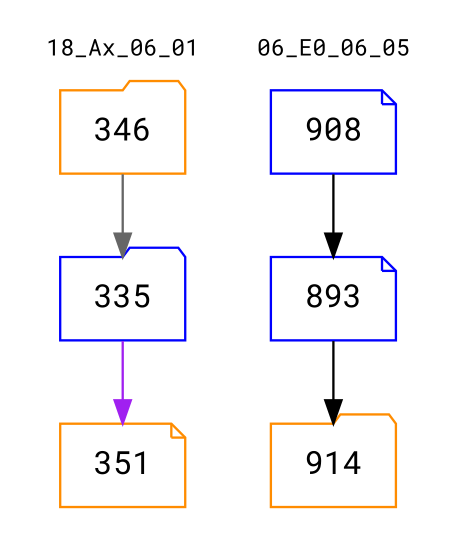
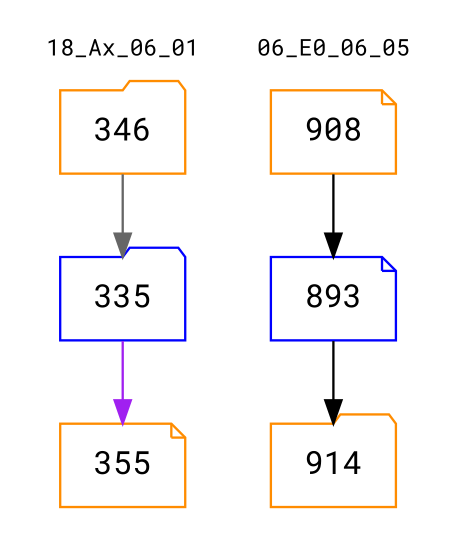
(333, 132) -> (333, 132)
(123, 465) -> (123, 465)
